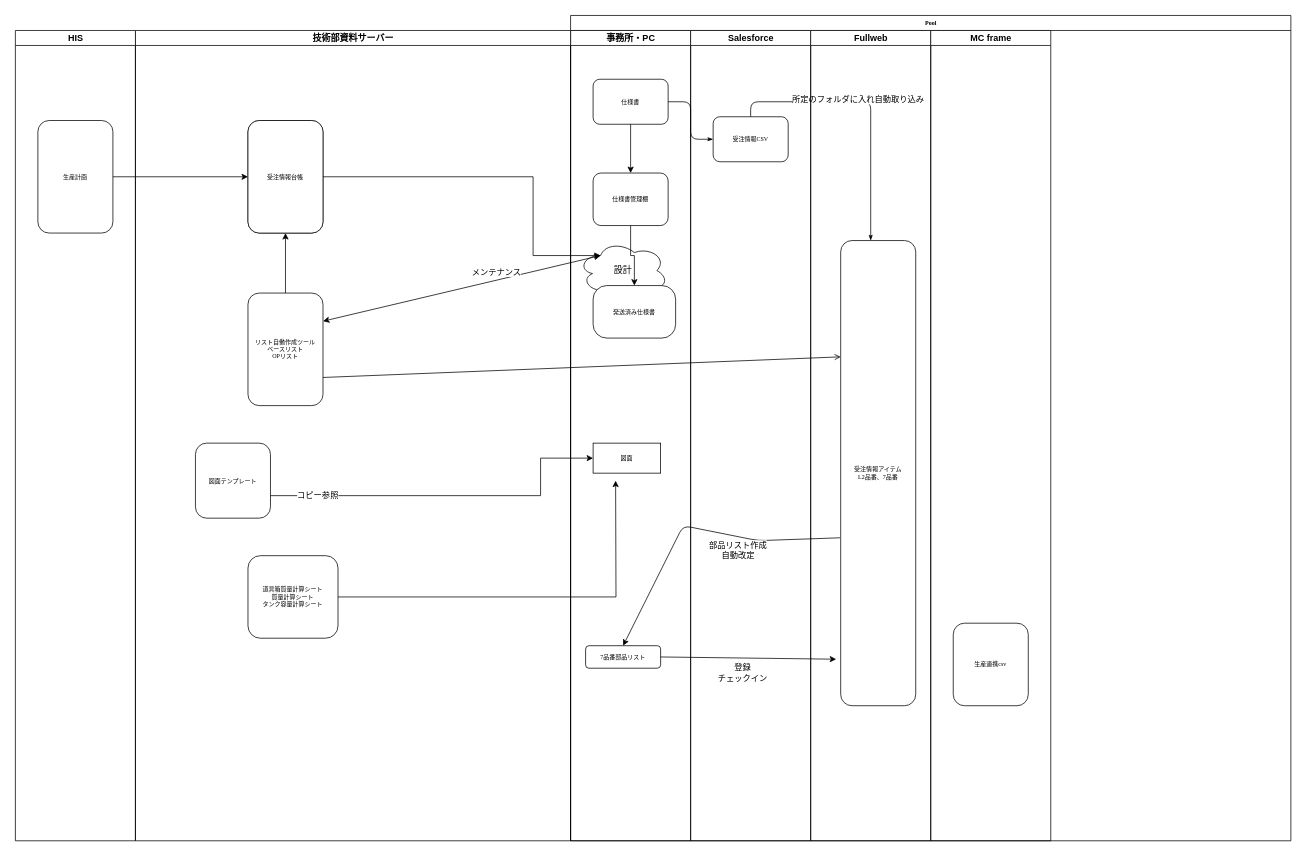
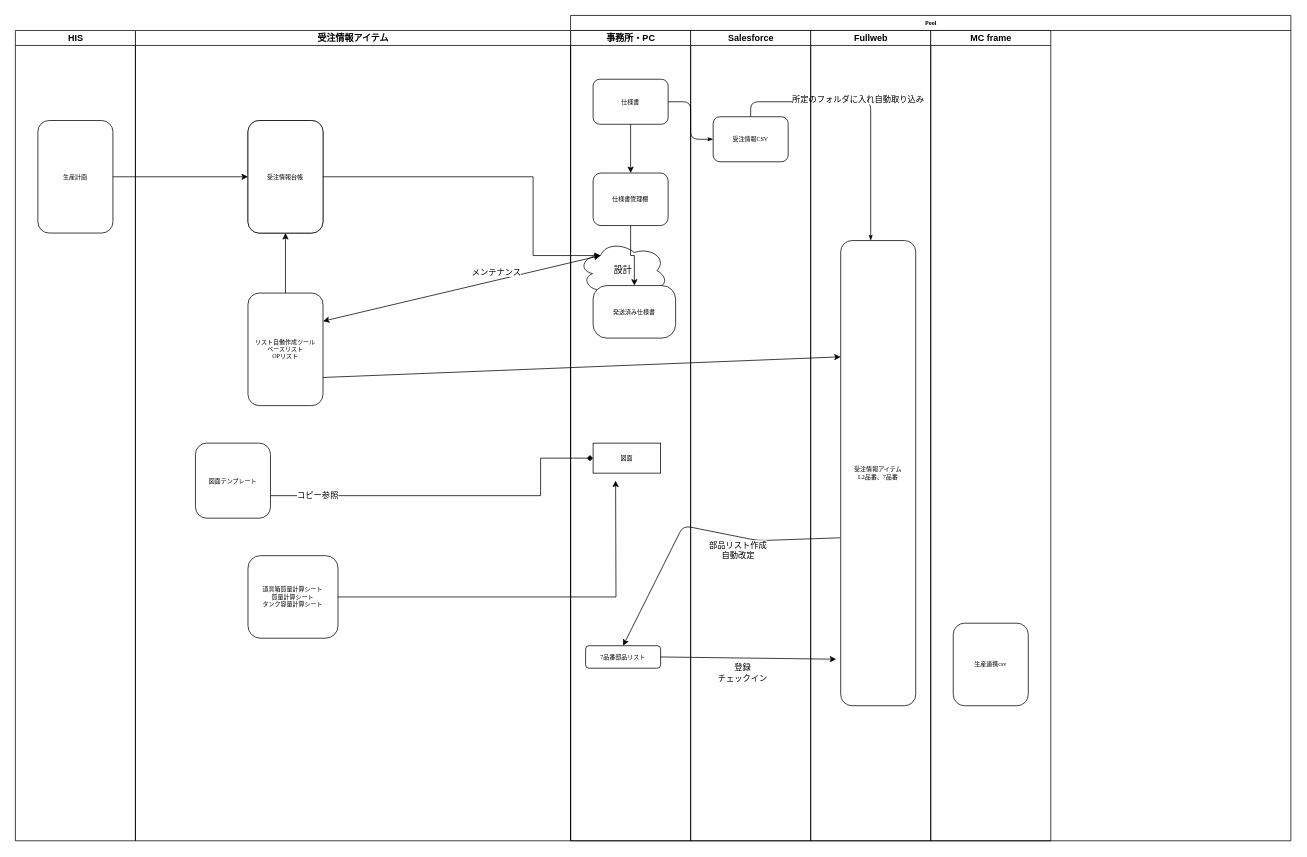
(353, 38) -> (353, 38)
(836, 357) -> (834, 357)
(586, 458) -> (586, 458)
